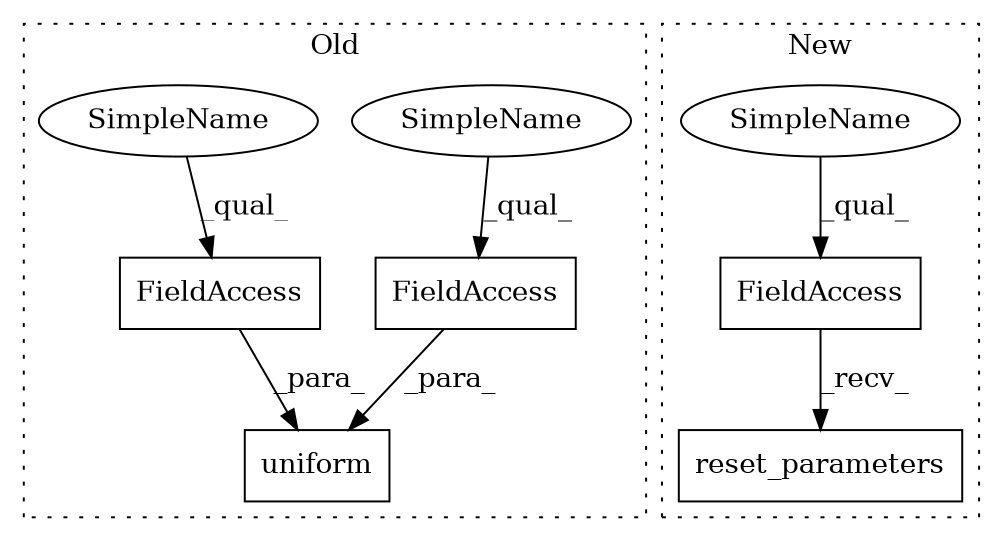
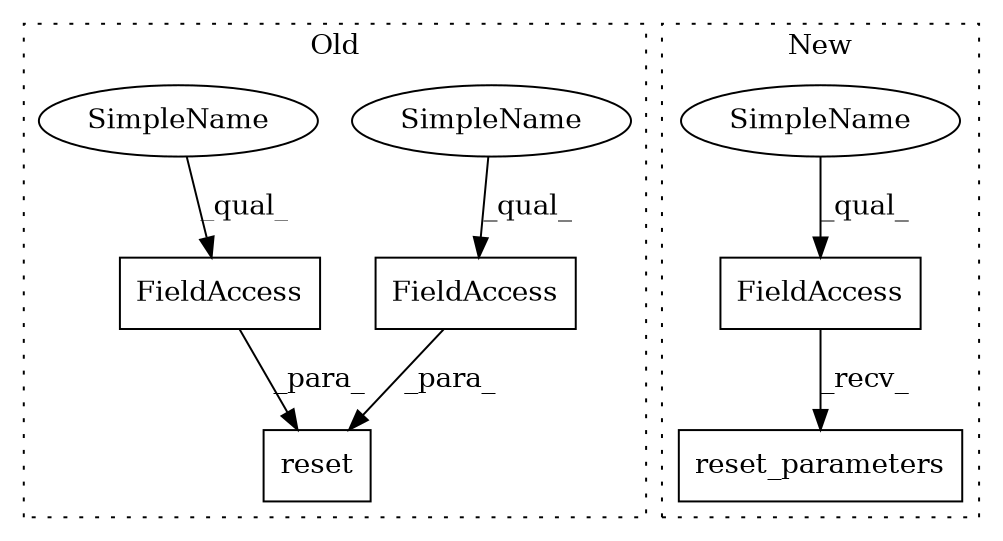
(317, 466) -> (317, 466)
